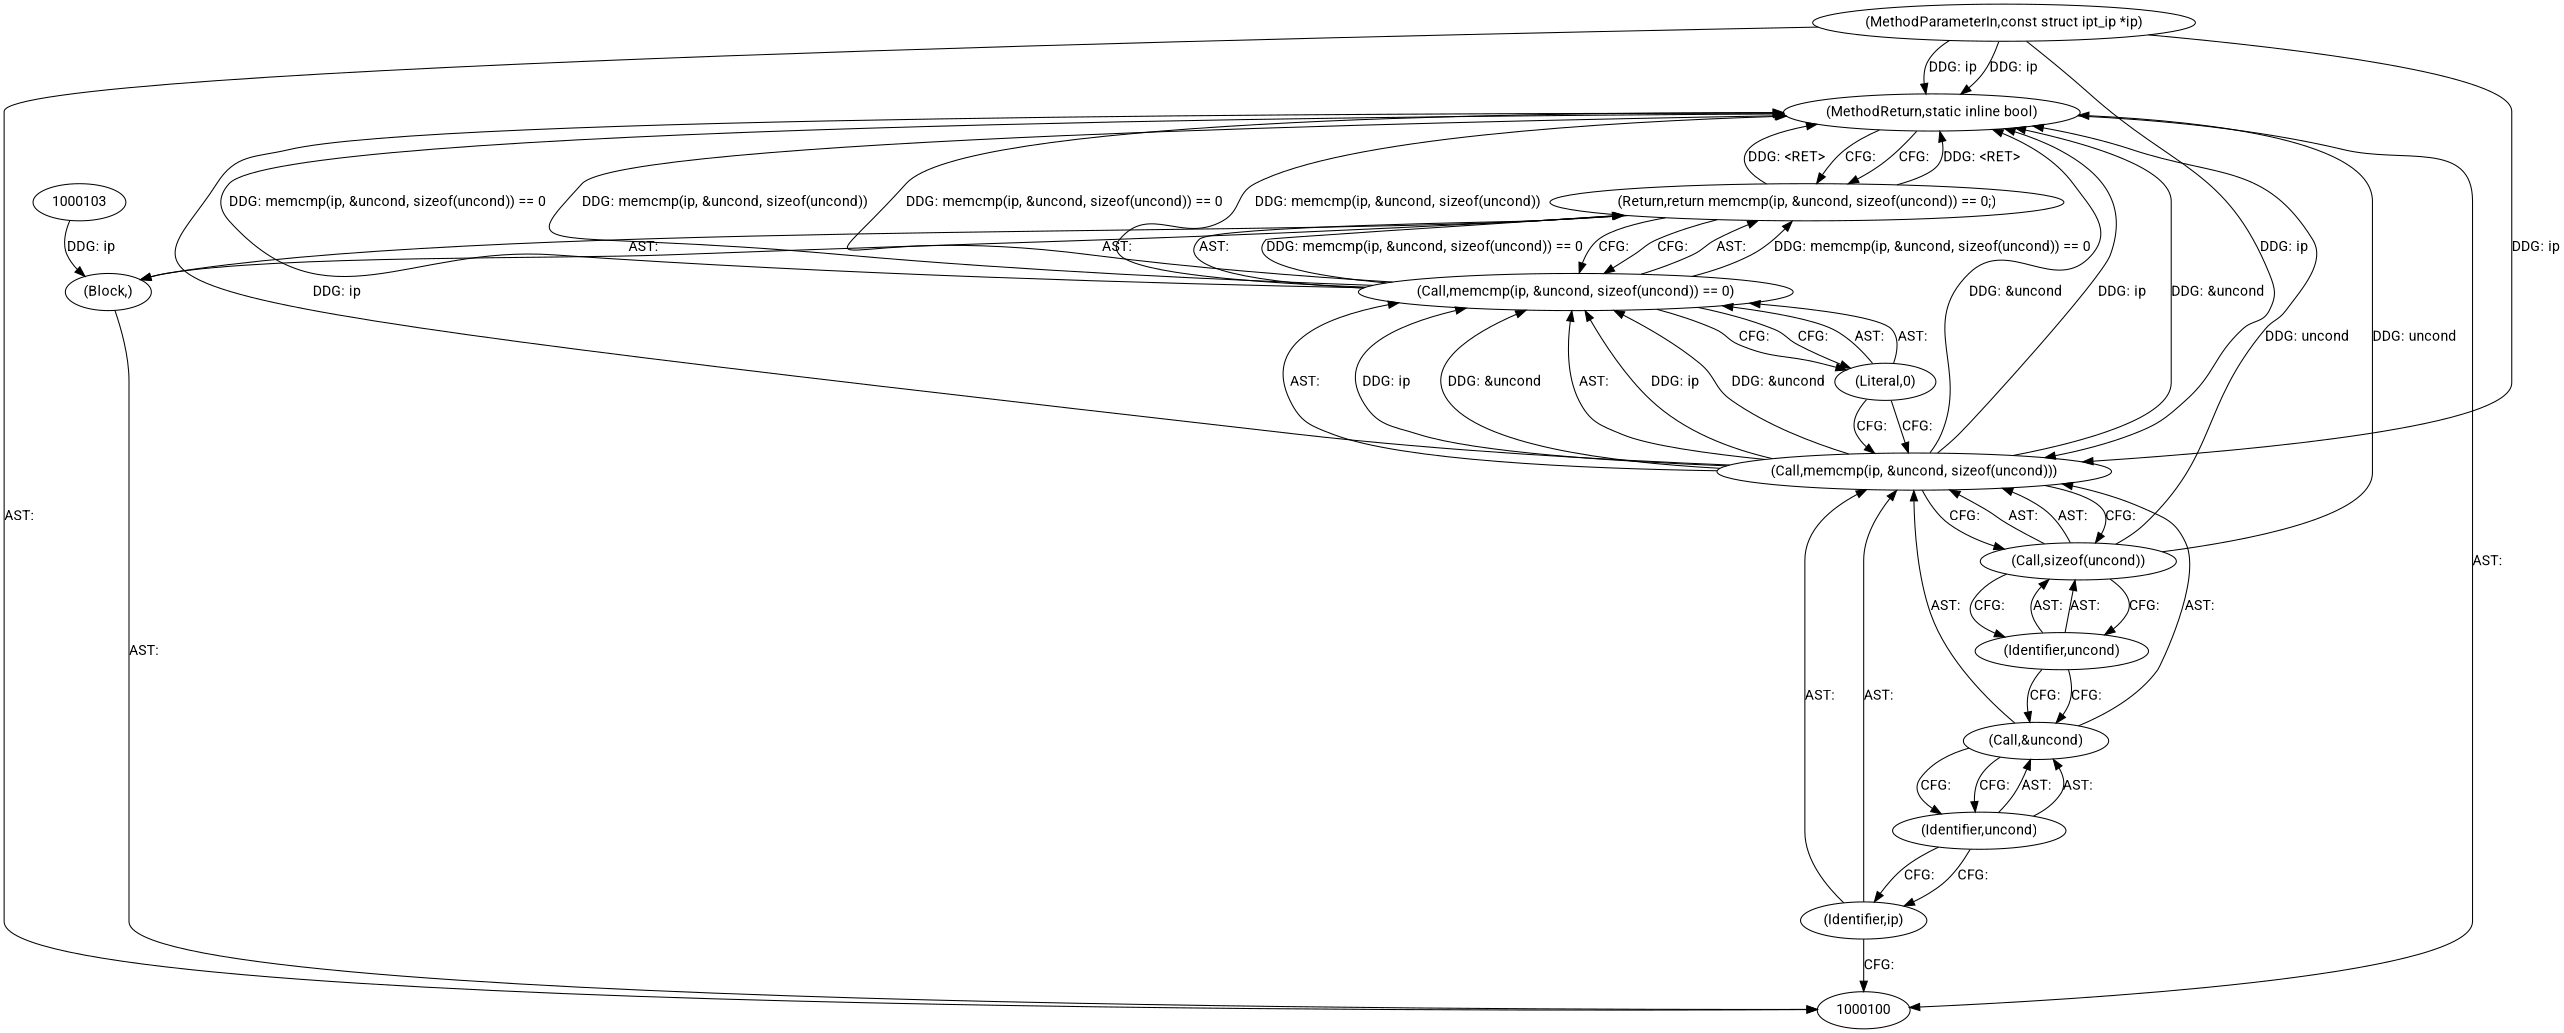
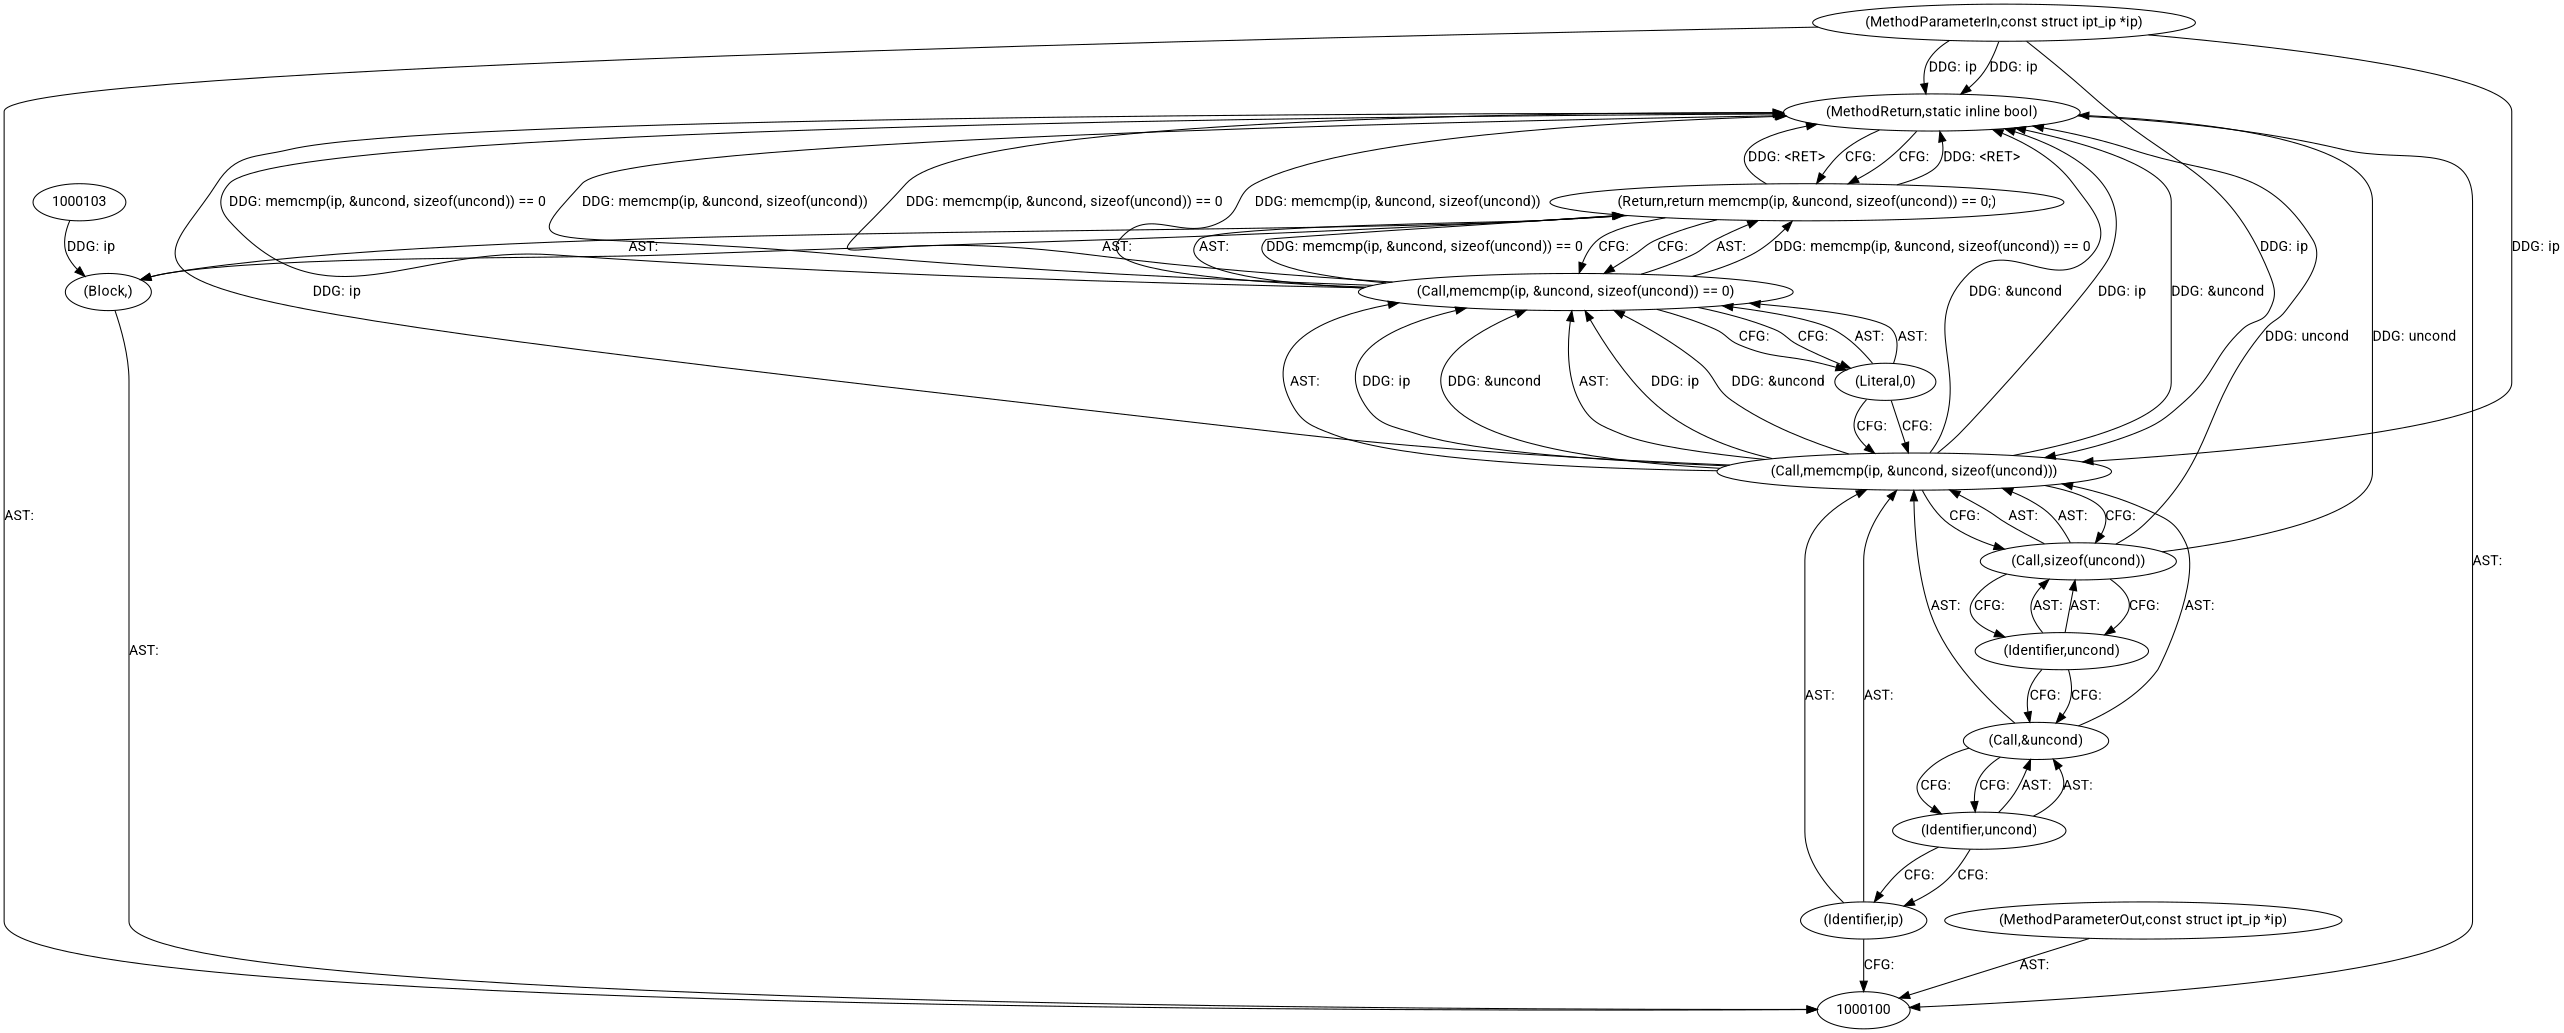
none -> (2143, 920)
